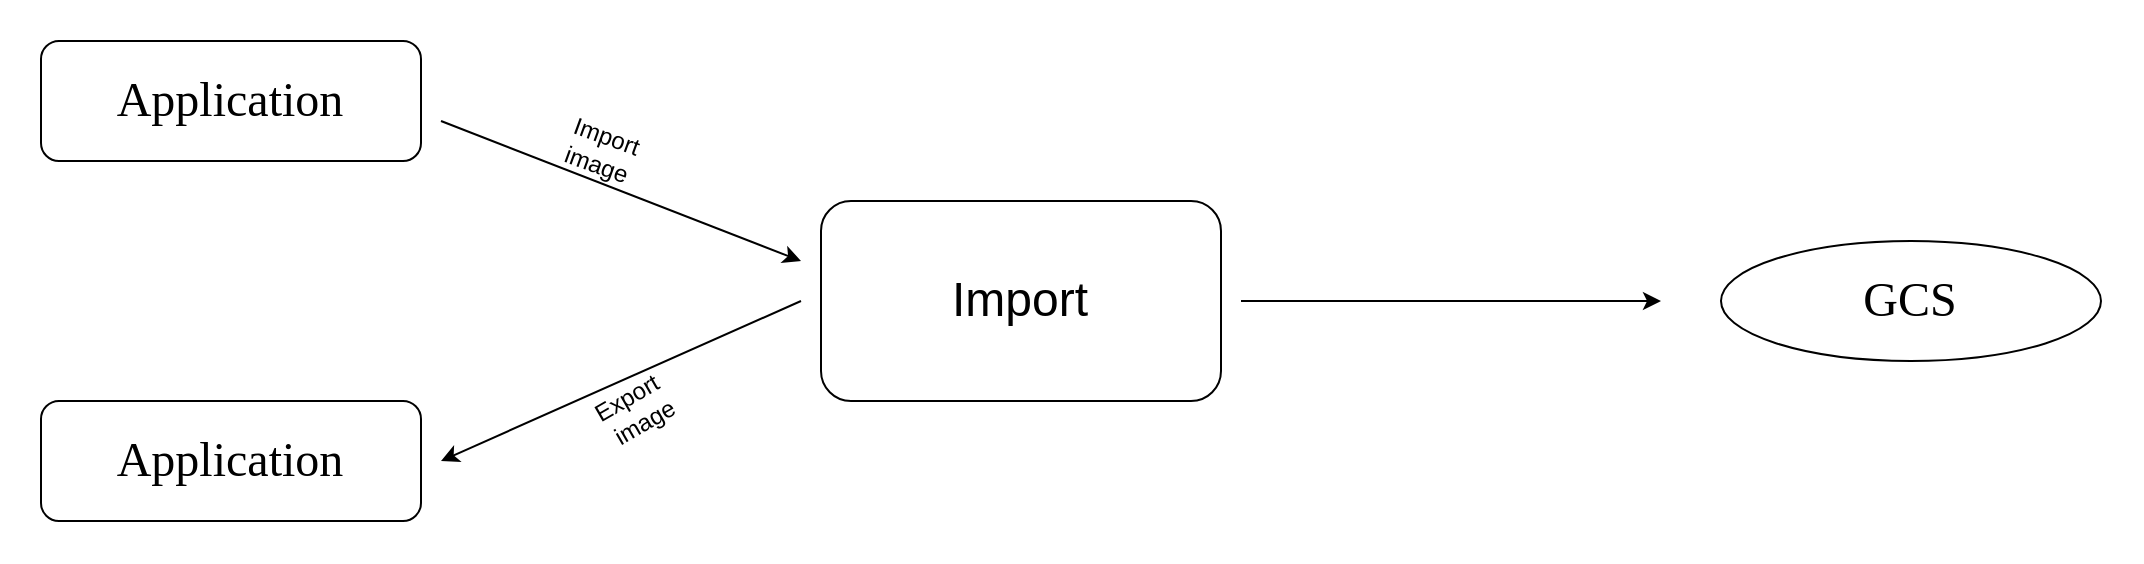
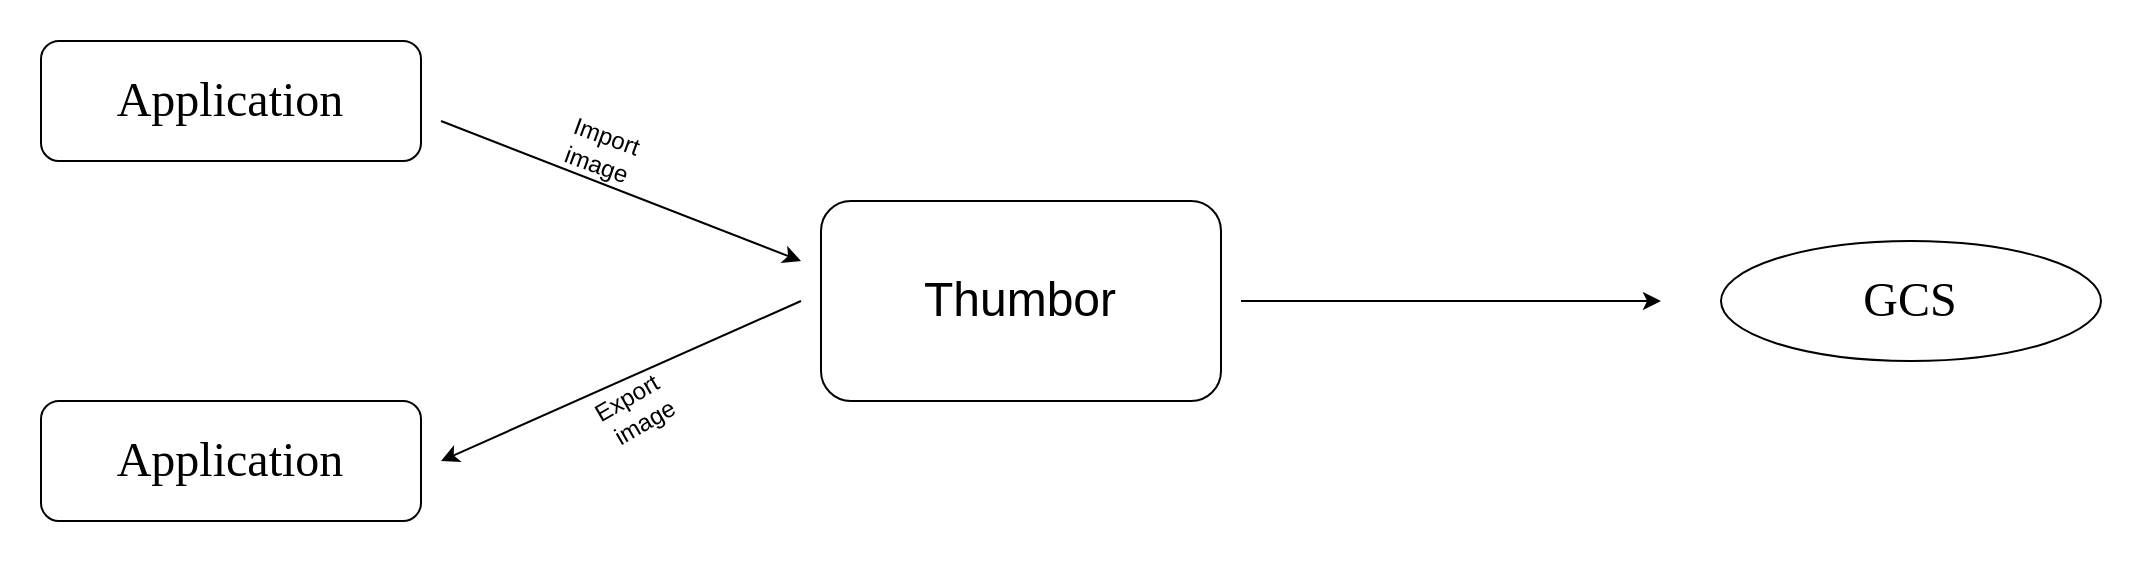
(1021, 301) -> (1021, 301)
